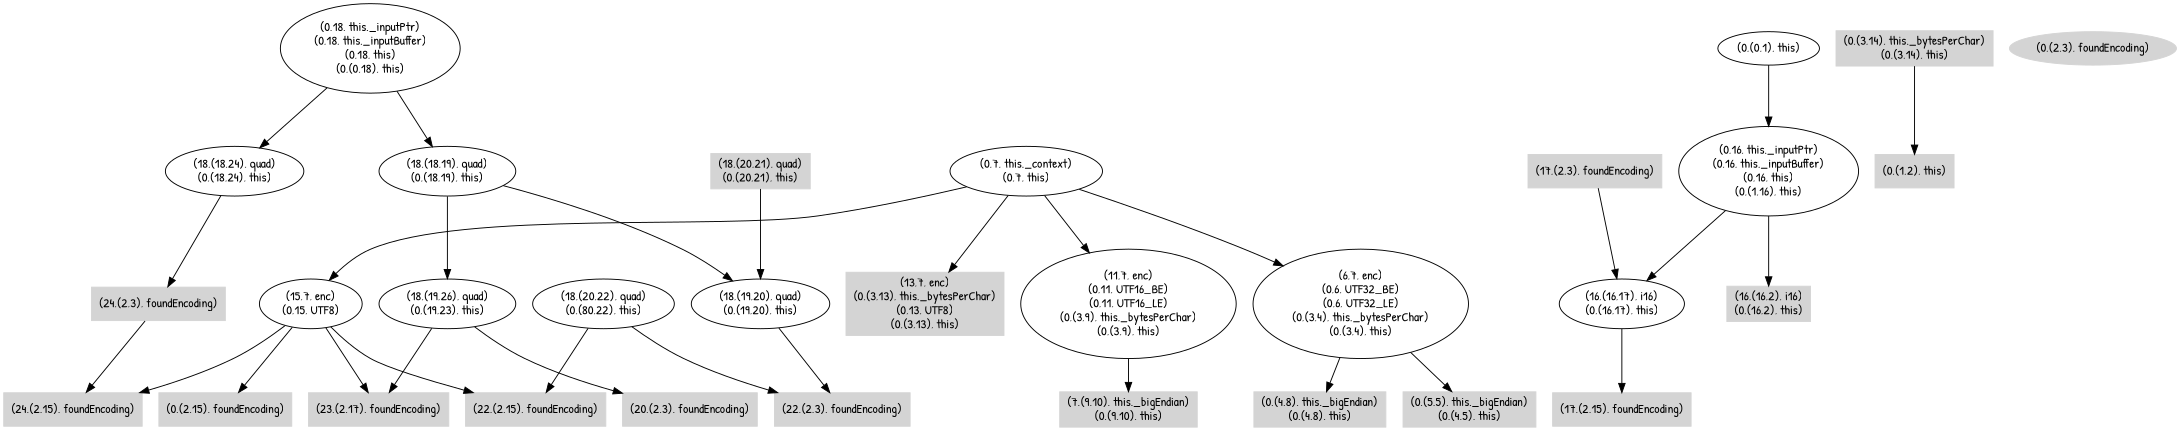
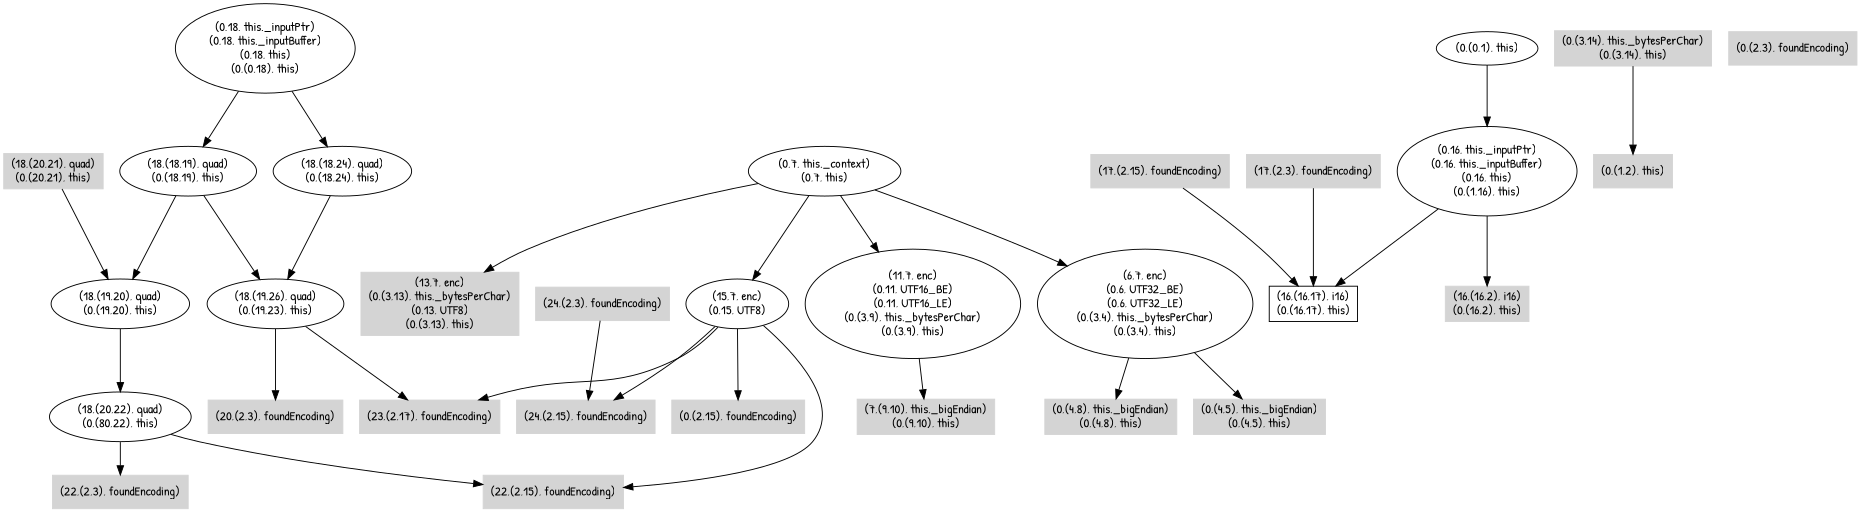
(2093, 48) -> (1793, 48)
(197, 237) -> (311, 233)
(1622, 304) -> (1313, 304)
(1622, 356) -> (1240, 231)
(801, 357) -> (120, 356)
(1469, 409) -> (1259, 417)
